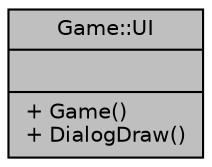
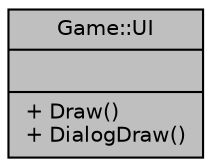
(77, 112) -> (73, 112)
